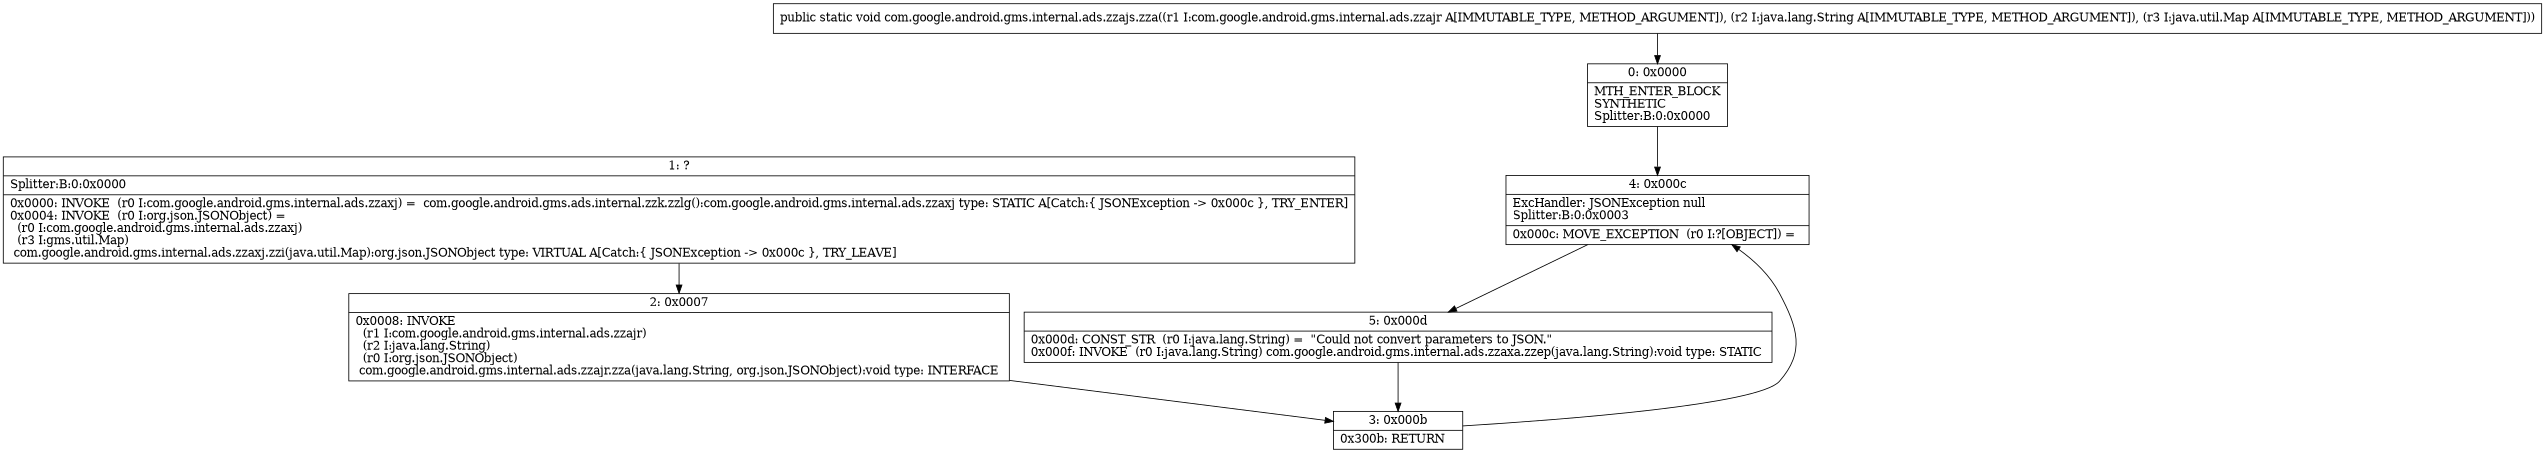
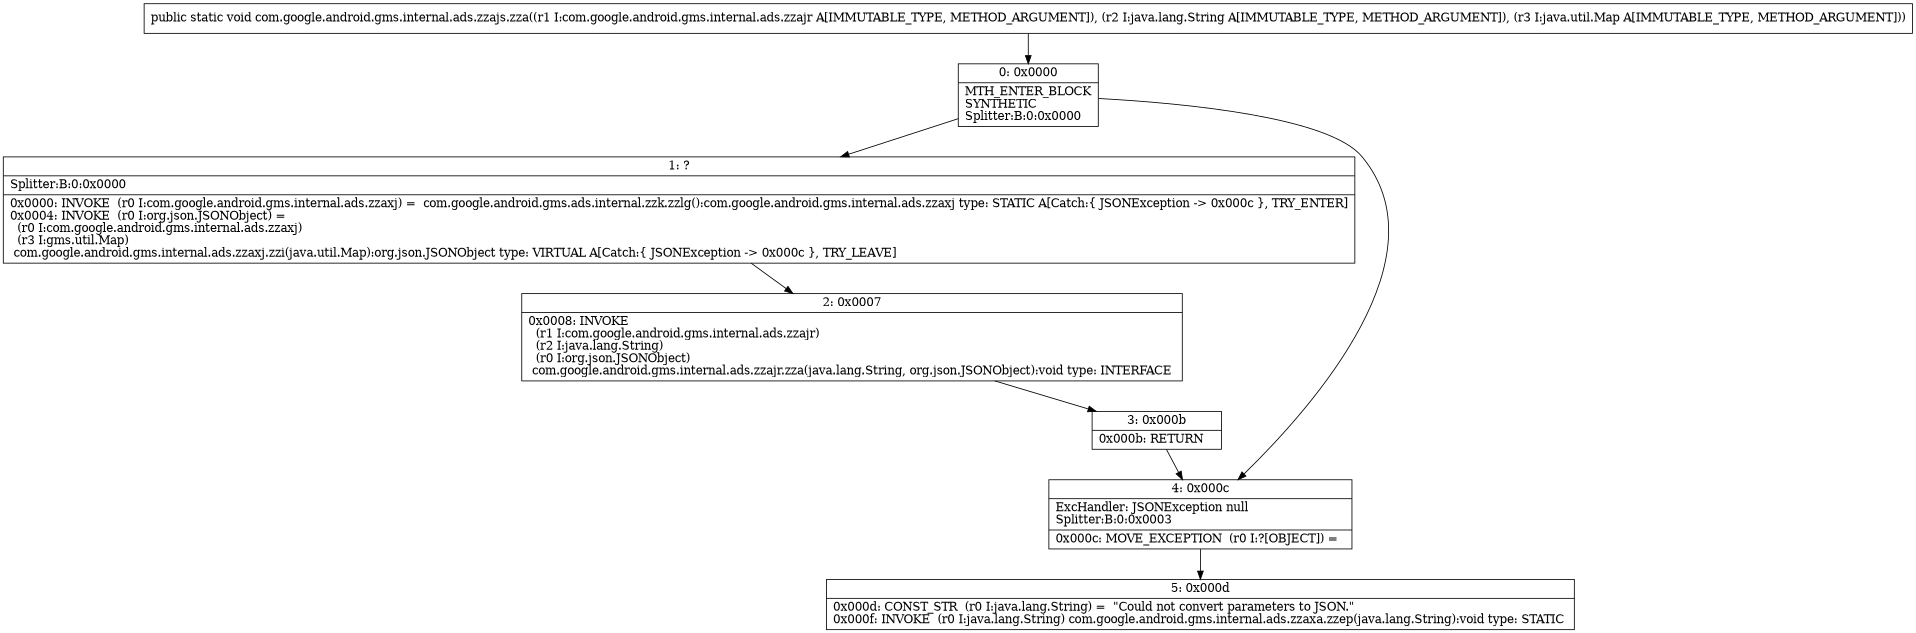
none -> (903, 136)
(1398, 383) -> none
(1398, 439) -> (1157, 439)
